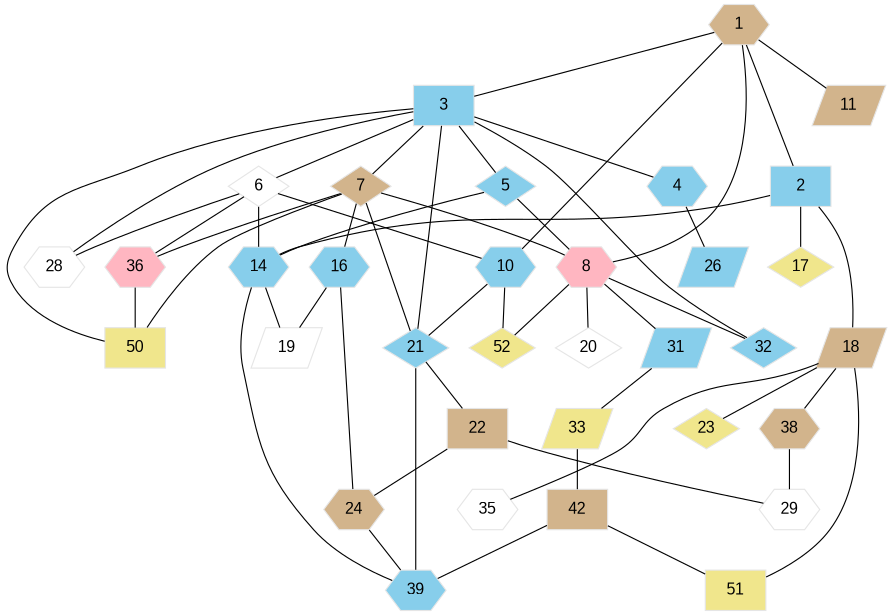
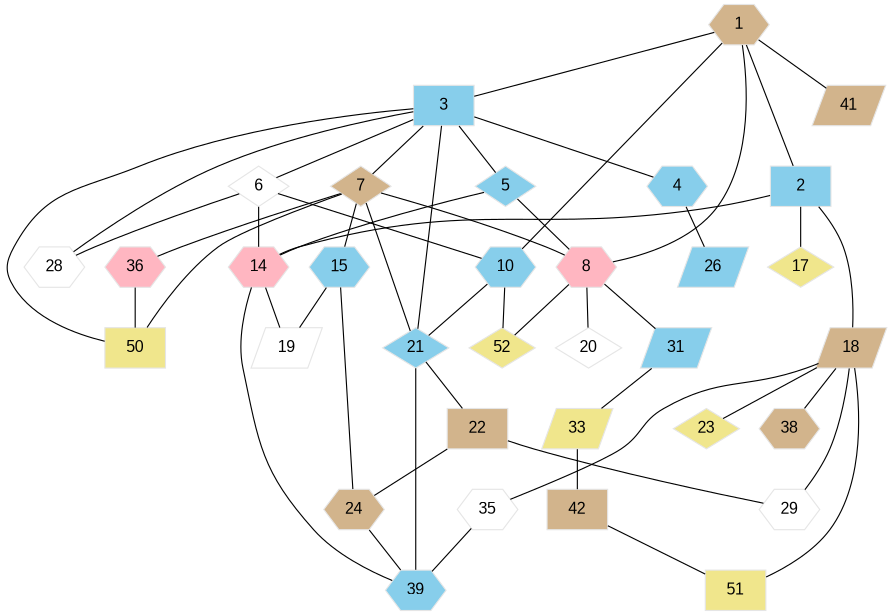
(849, 105) -> (849, 105)
(200, 225) -> none
(259, 267) -> (259, 267)
(339, 267) -> (339, 267)
(764, 348) -> none
(789, 469) -> (836, 432)
(492, 552) -> (452, 550)
